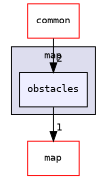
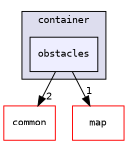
(53, 52) -> (49, 85)
(53, 56) -> (64, 21)
